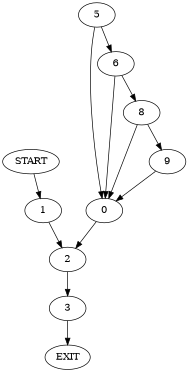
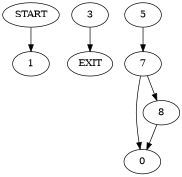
(116, 64) -> (143, 64)
(91, 110) -> none
(167, 162) -> none
(68, 259) -> none
